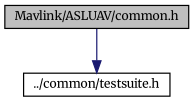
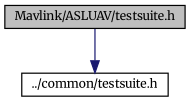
(97, 17) -> (95, 17)
